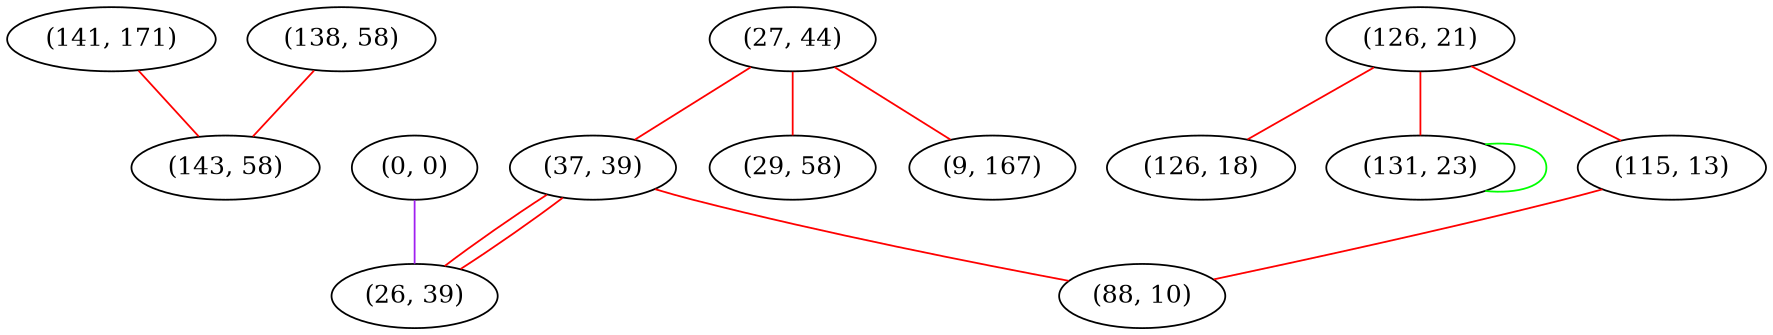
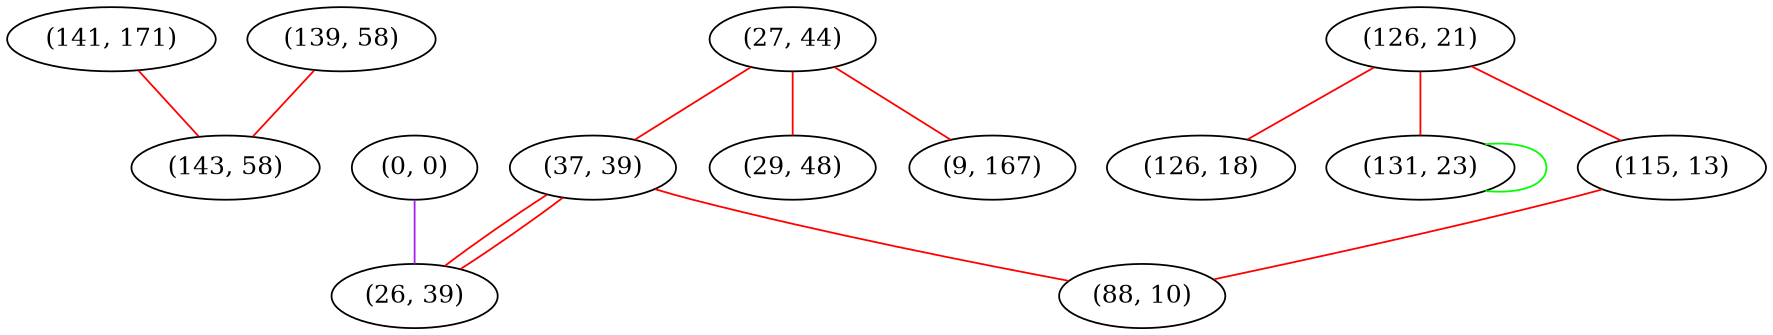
(341, 39) -> (341, 39)
(793, 168) -> (793, 168)
